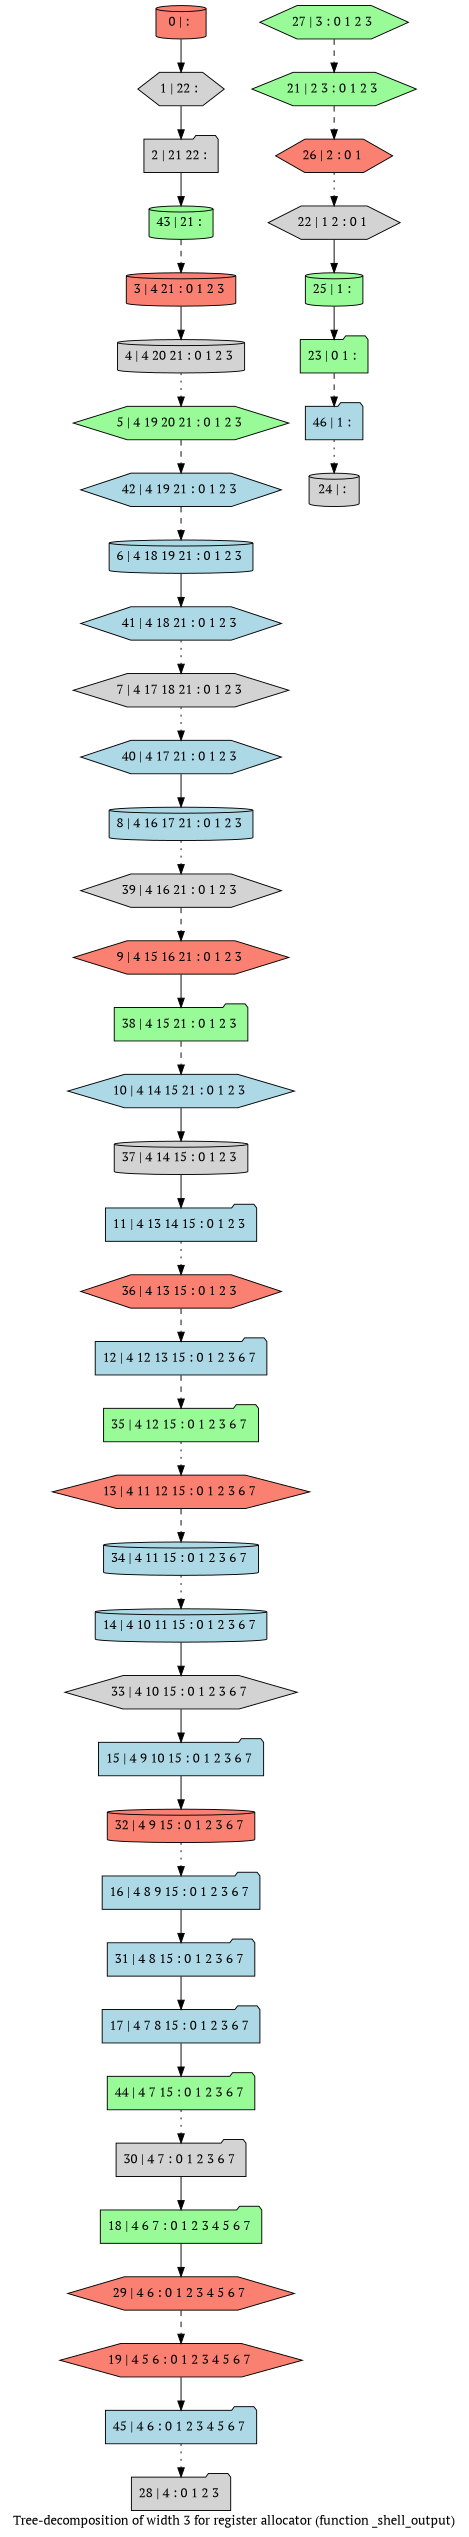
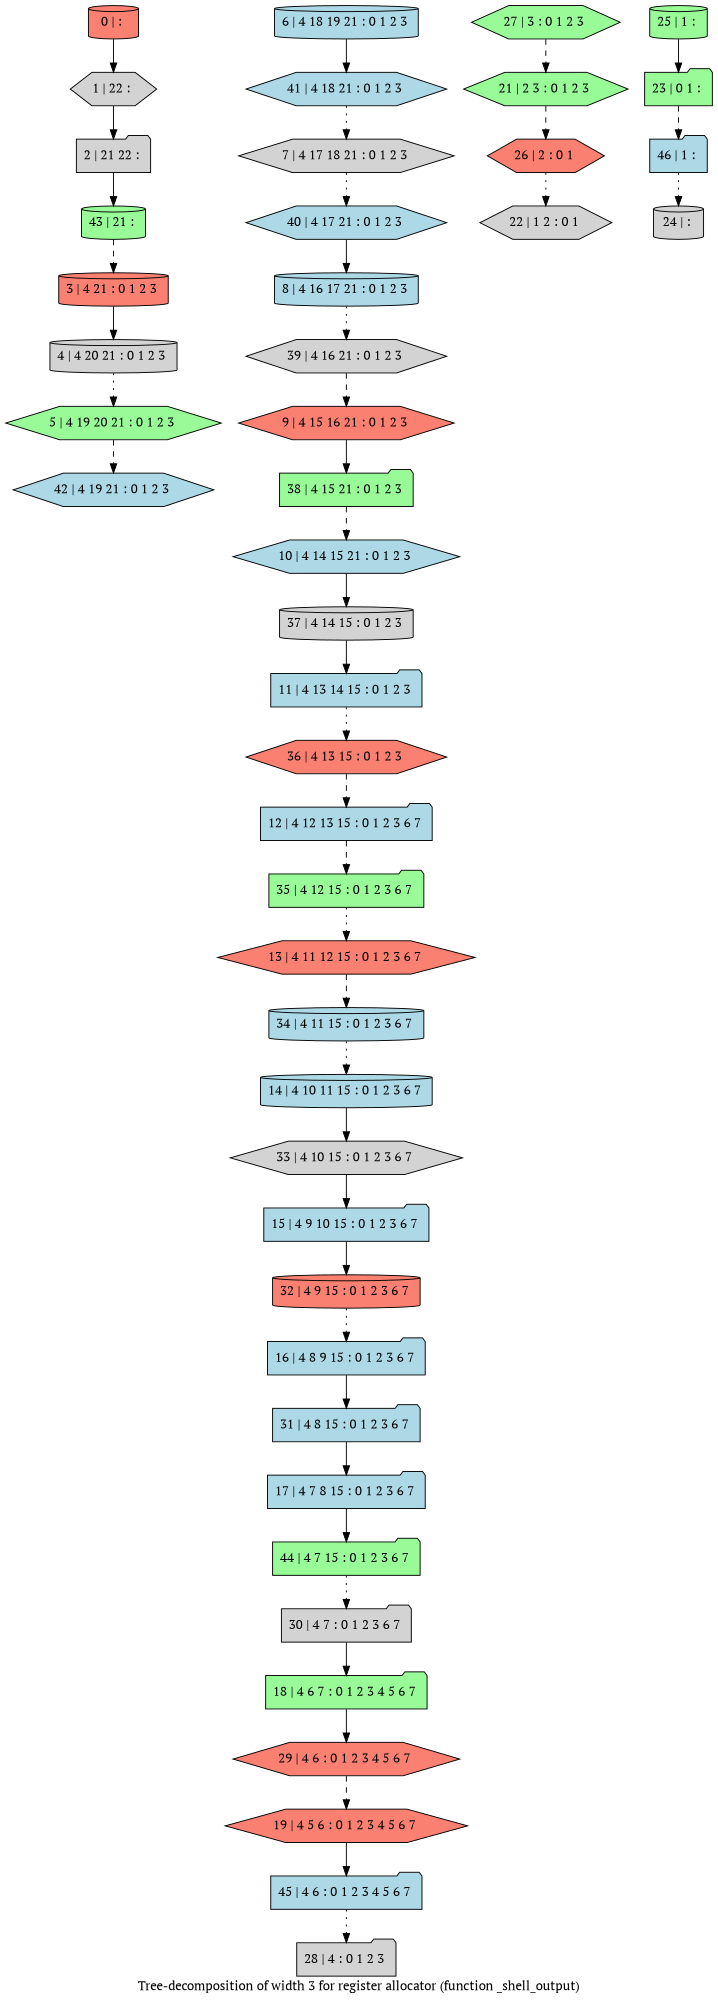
(334, 252) -> none
(181, 519) -> none
